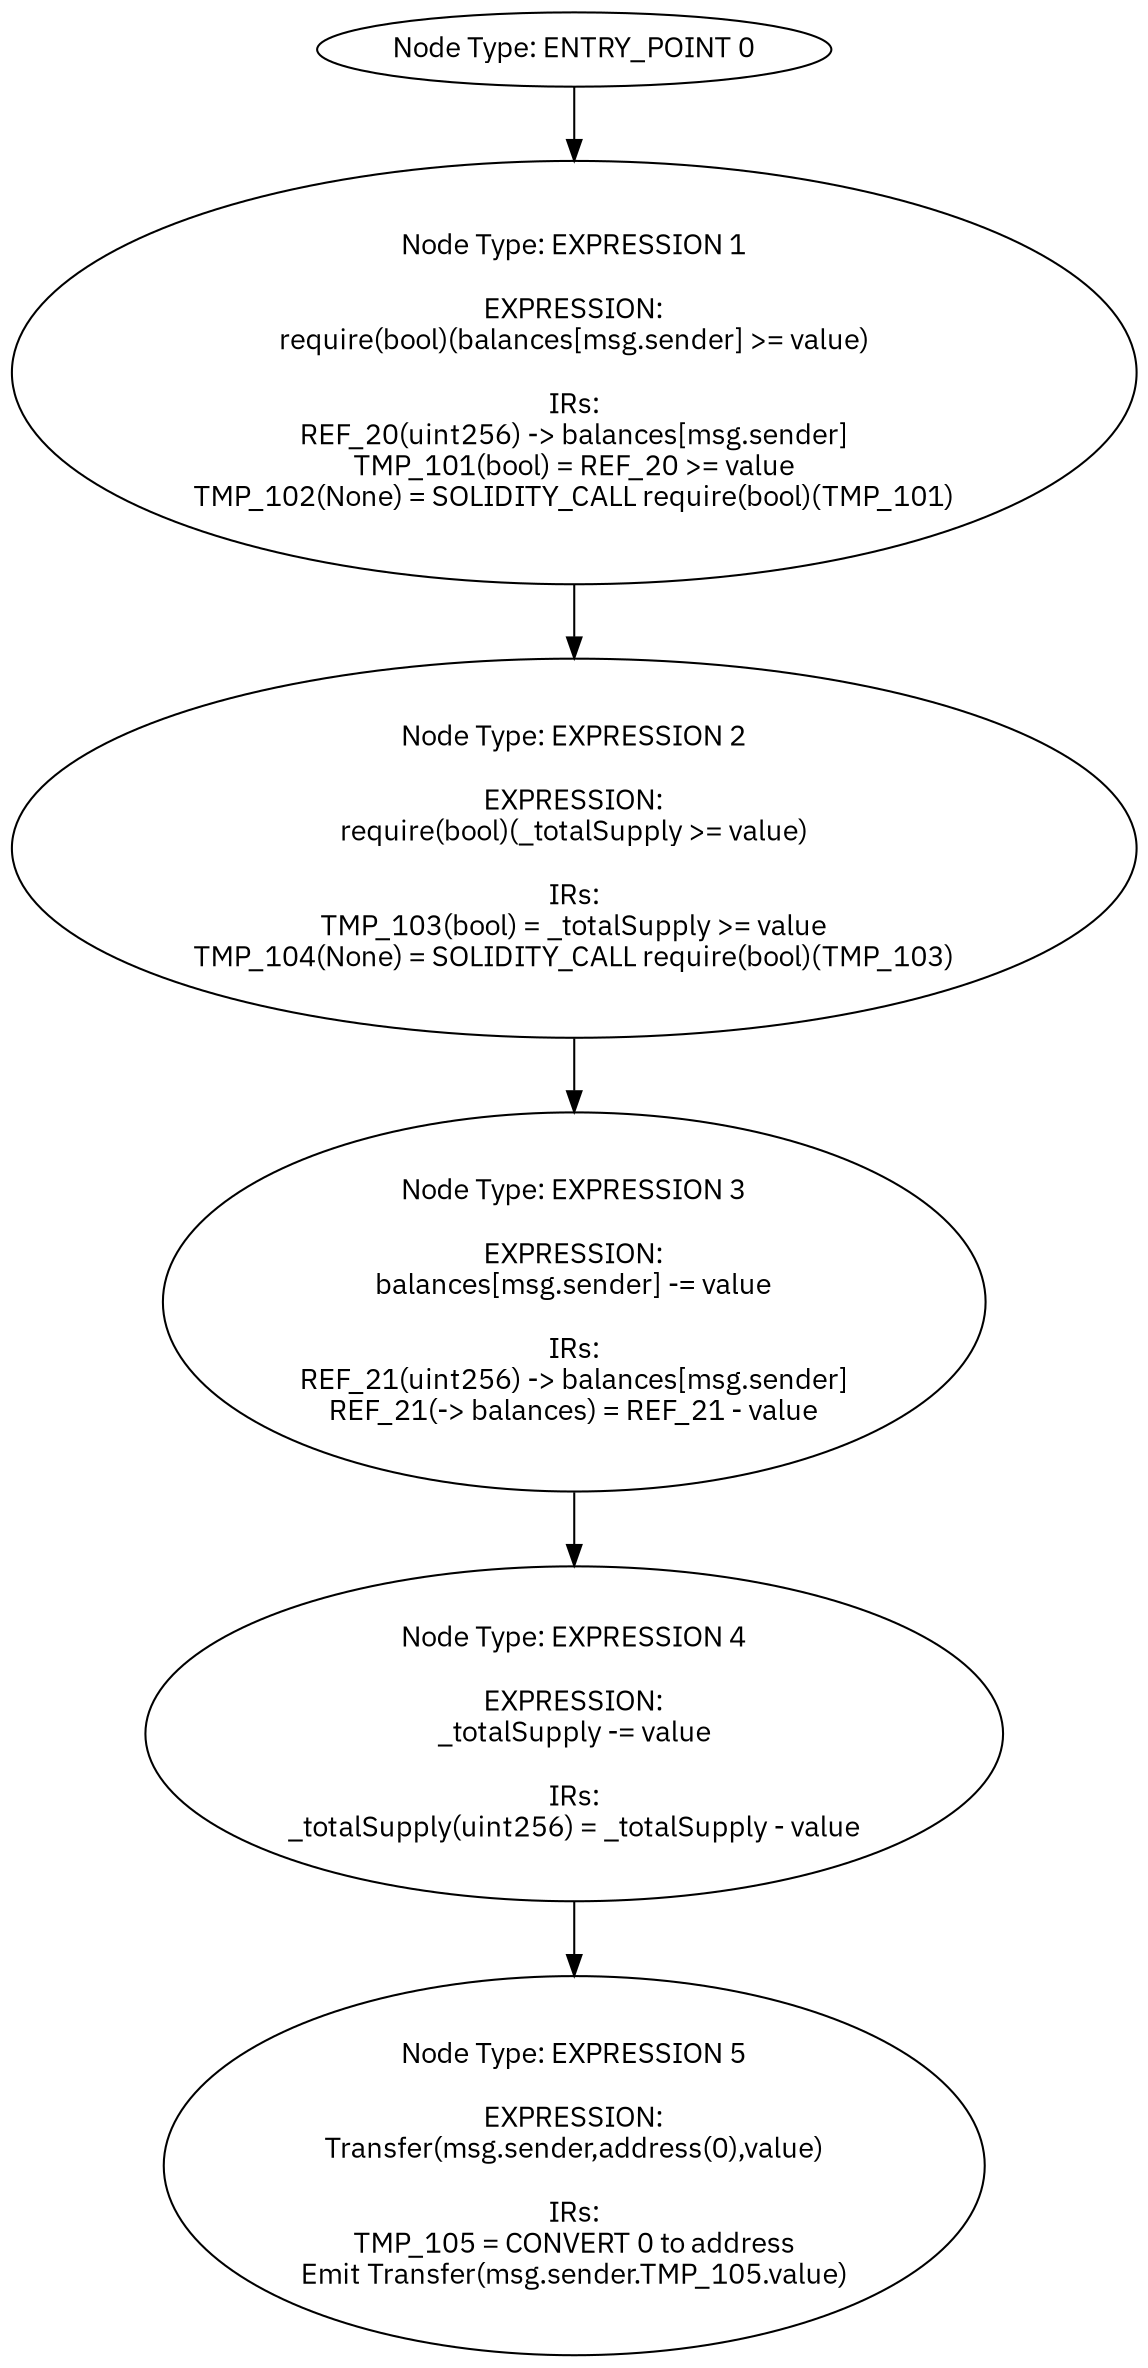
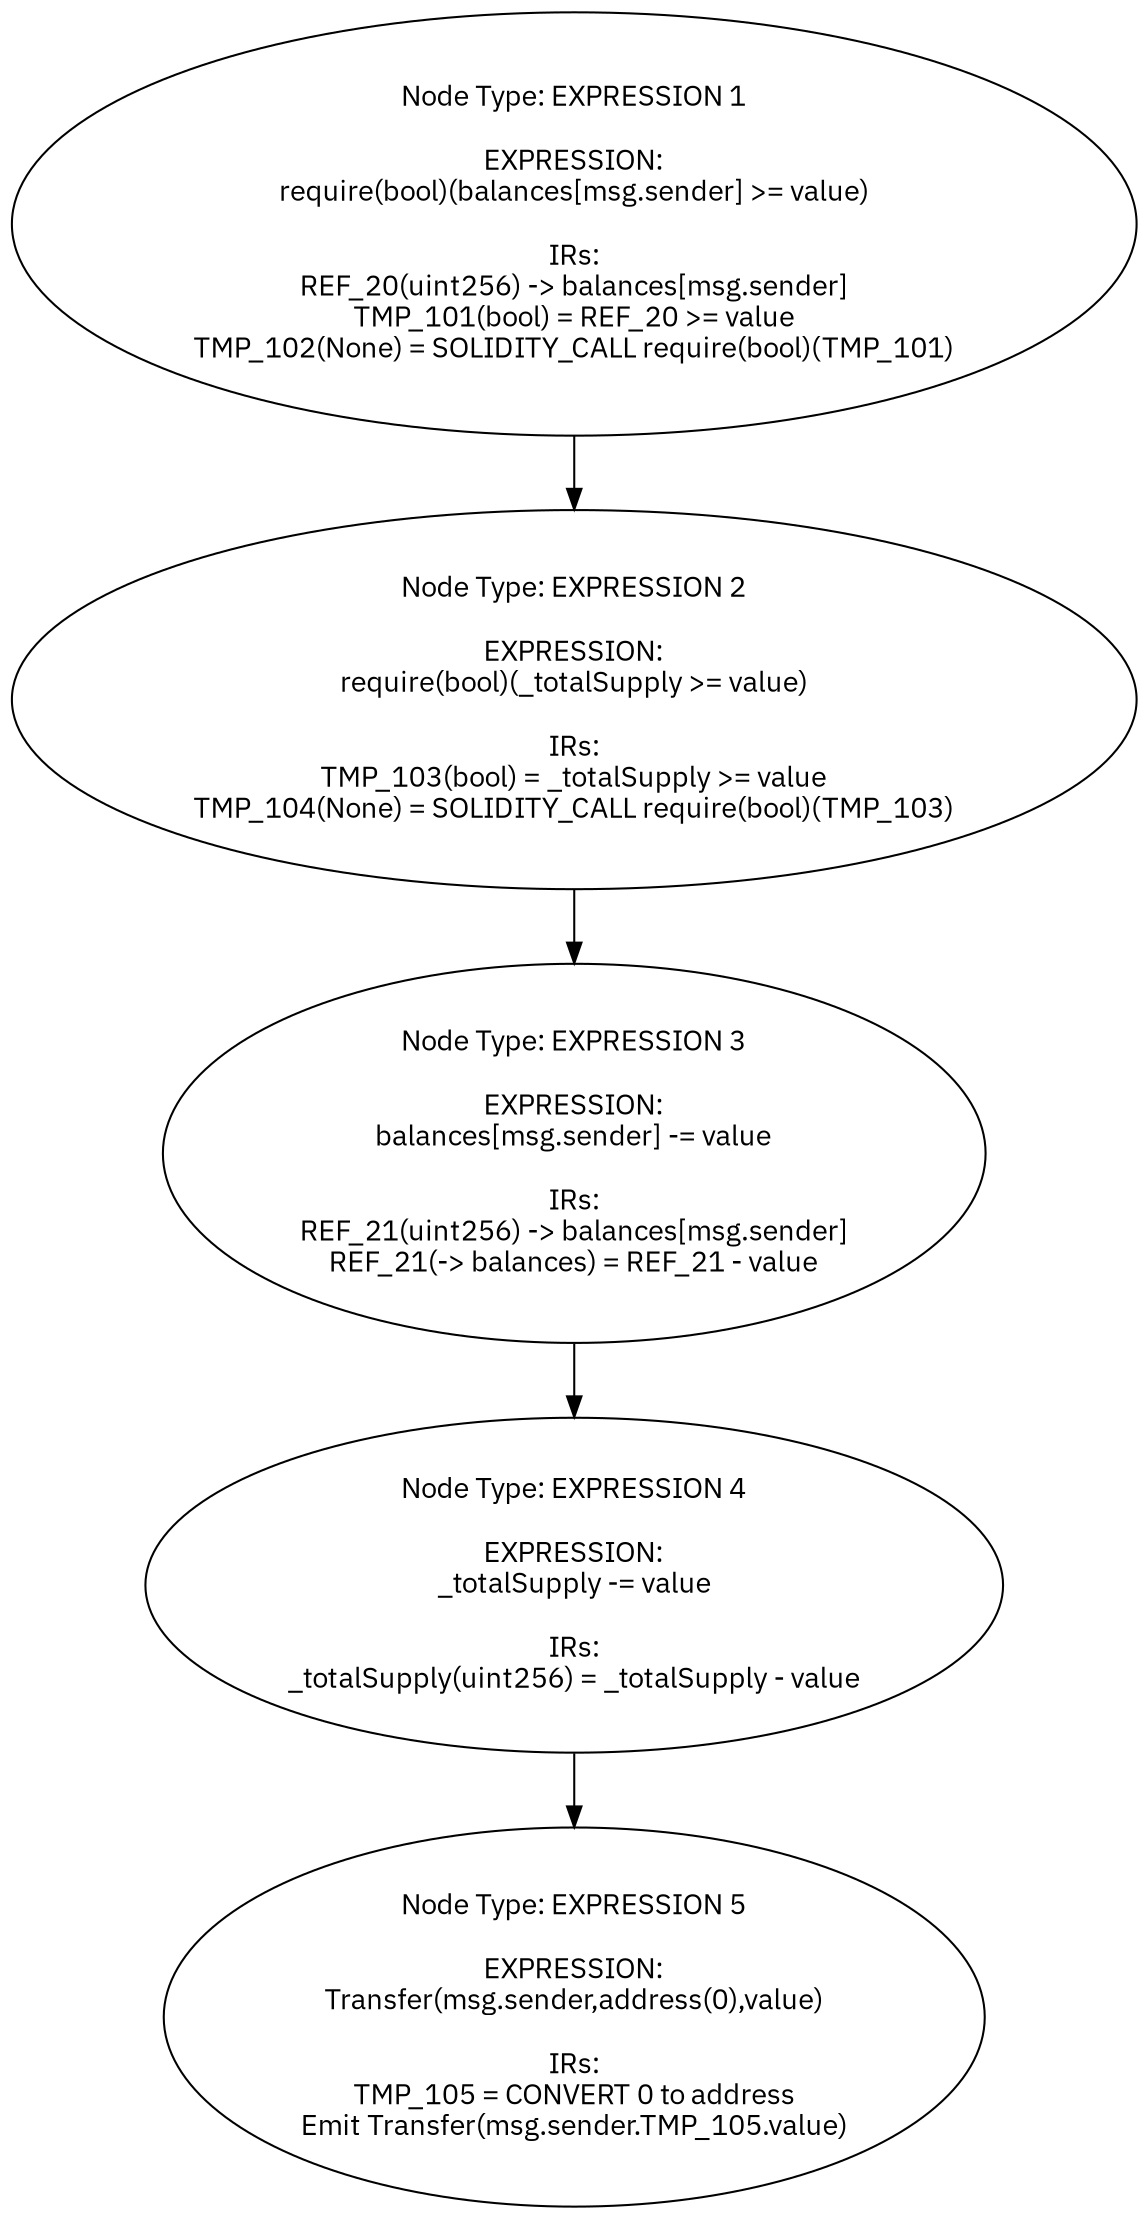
(574, 50) -> none
